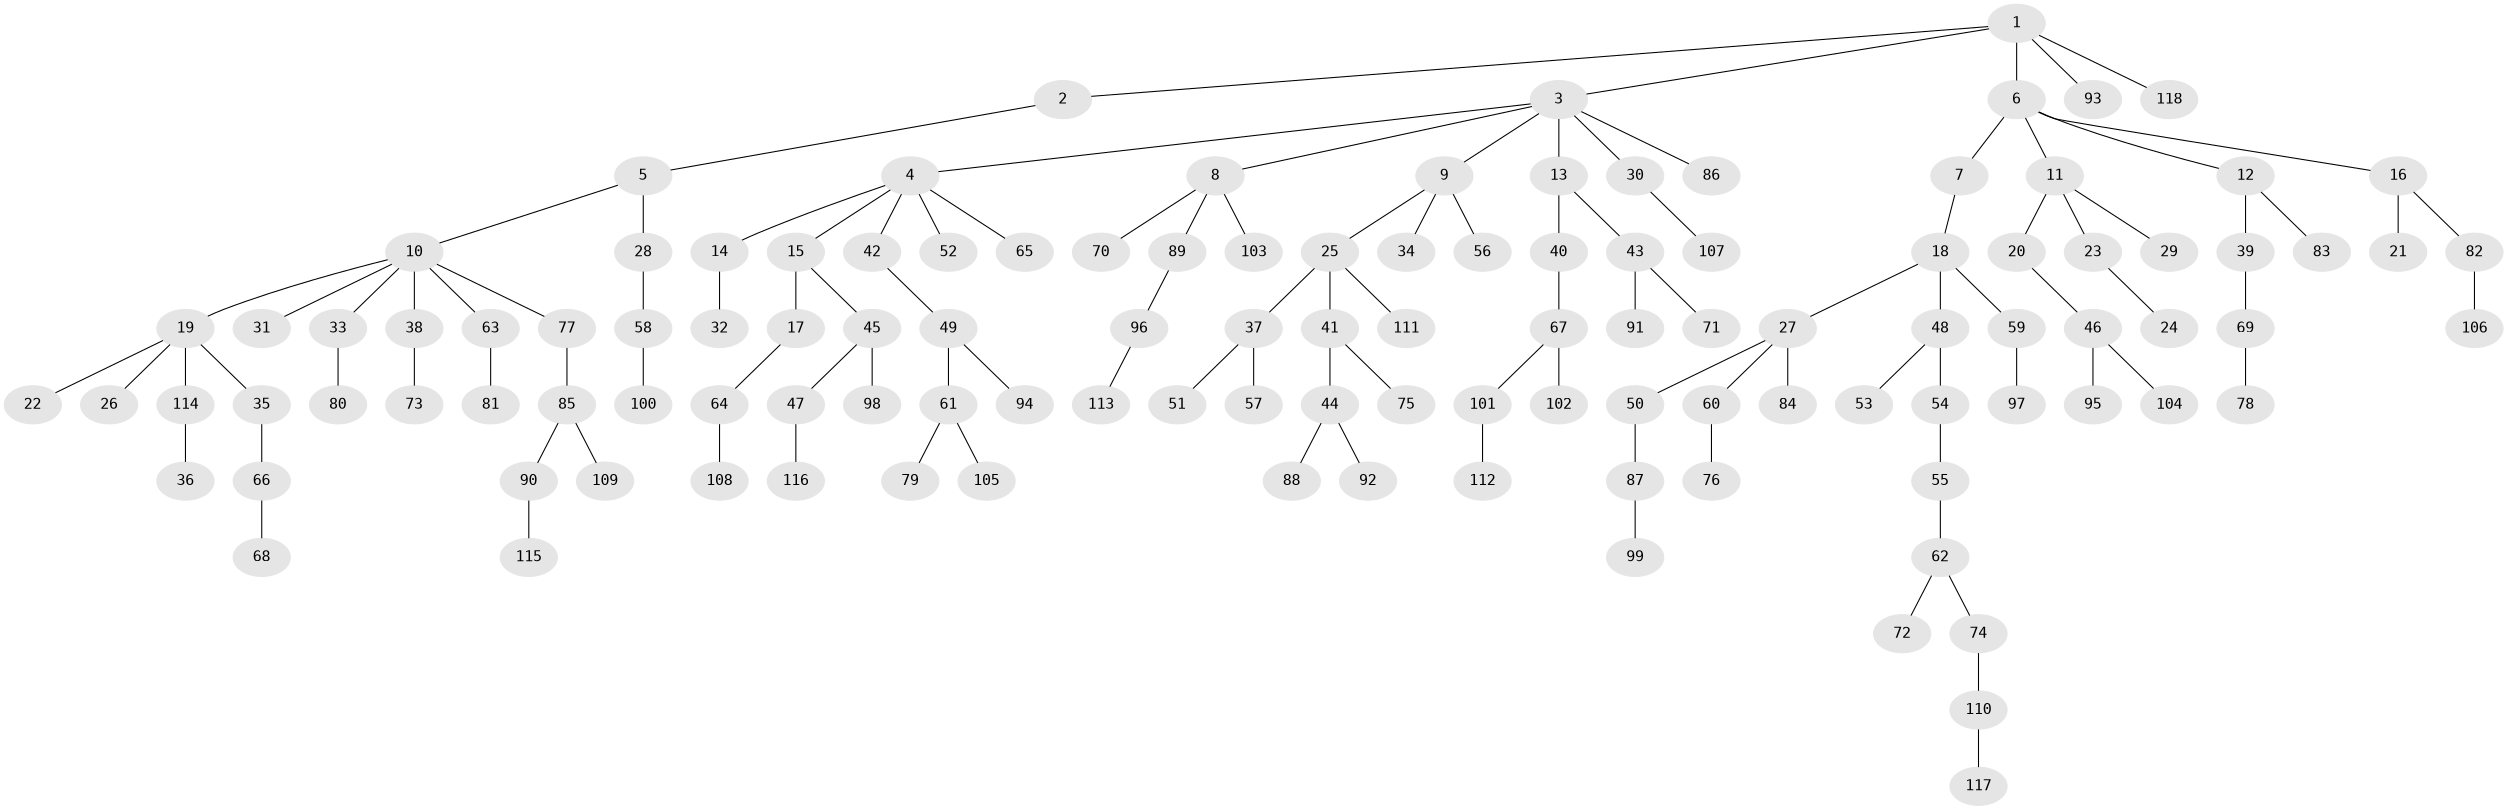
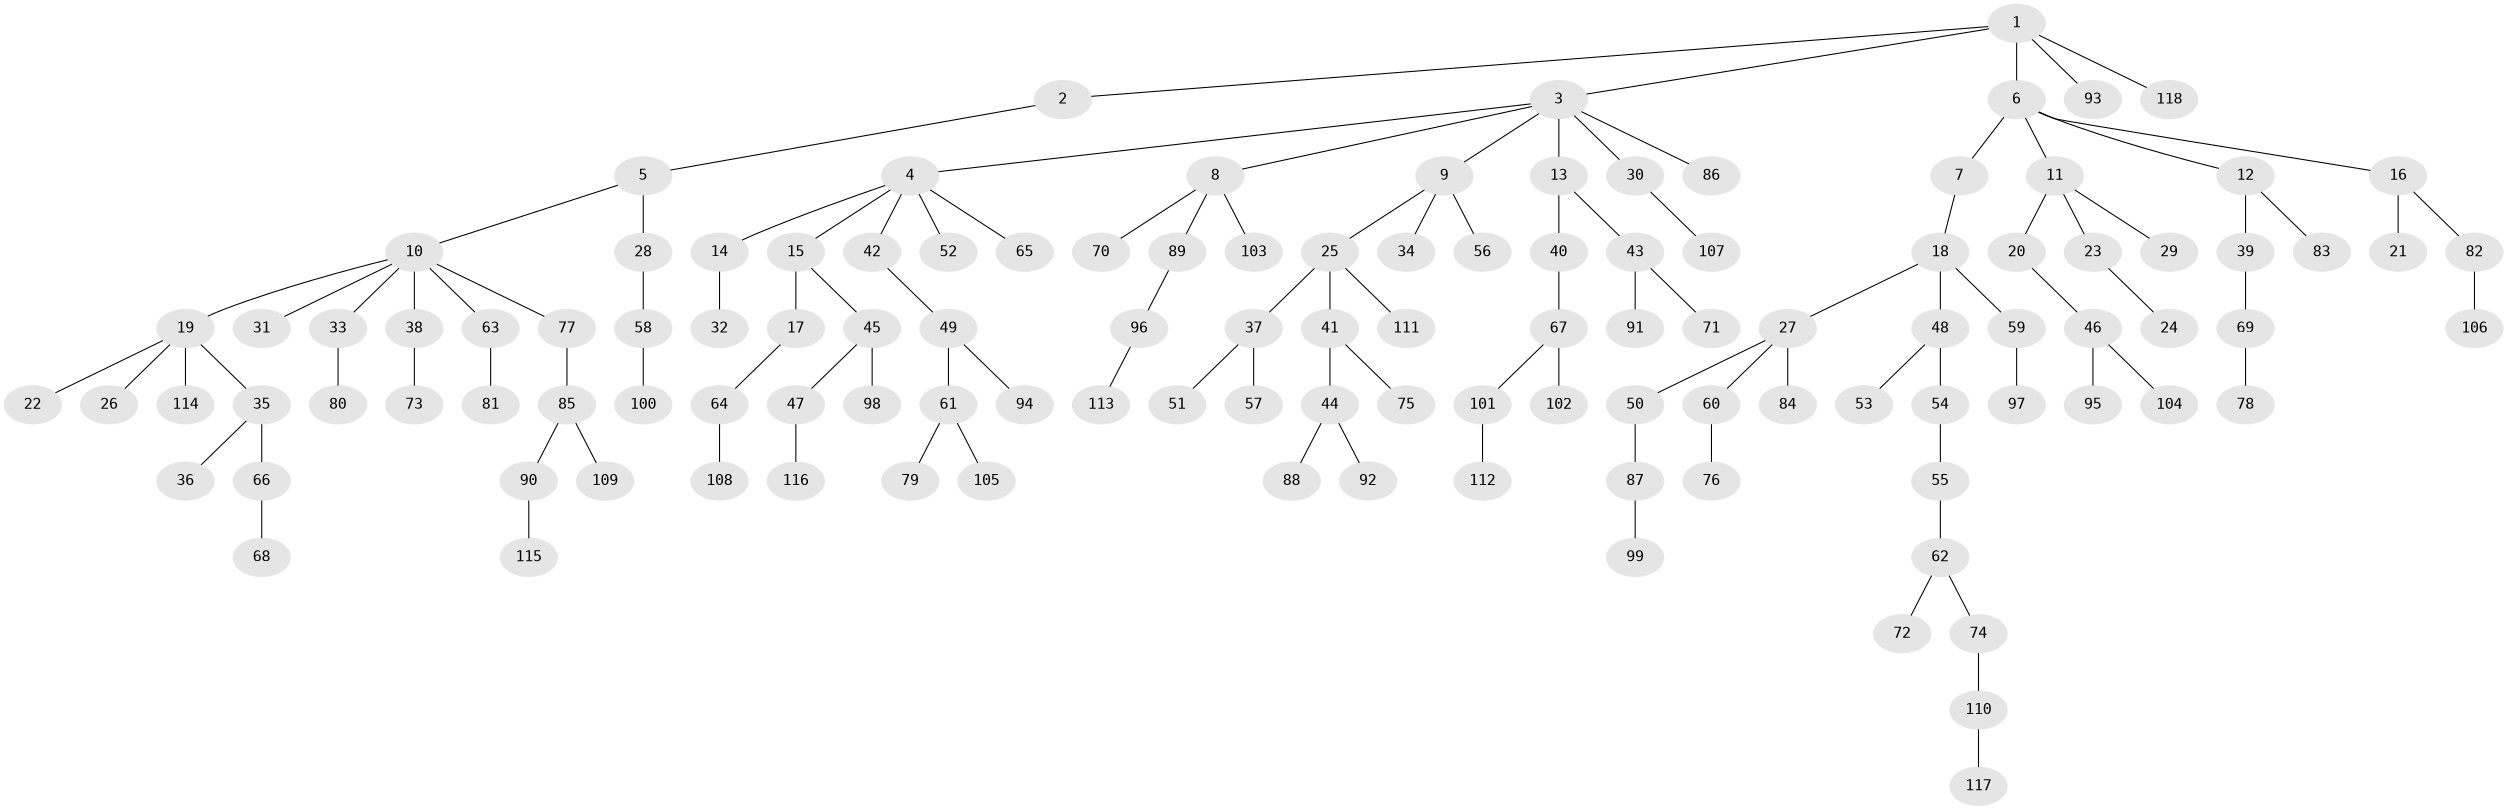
(185, 443) -> (224, 443)
